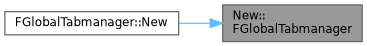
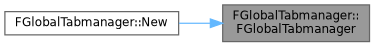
(292, 23) -> (296, 23)
